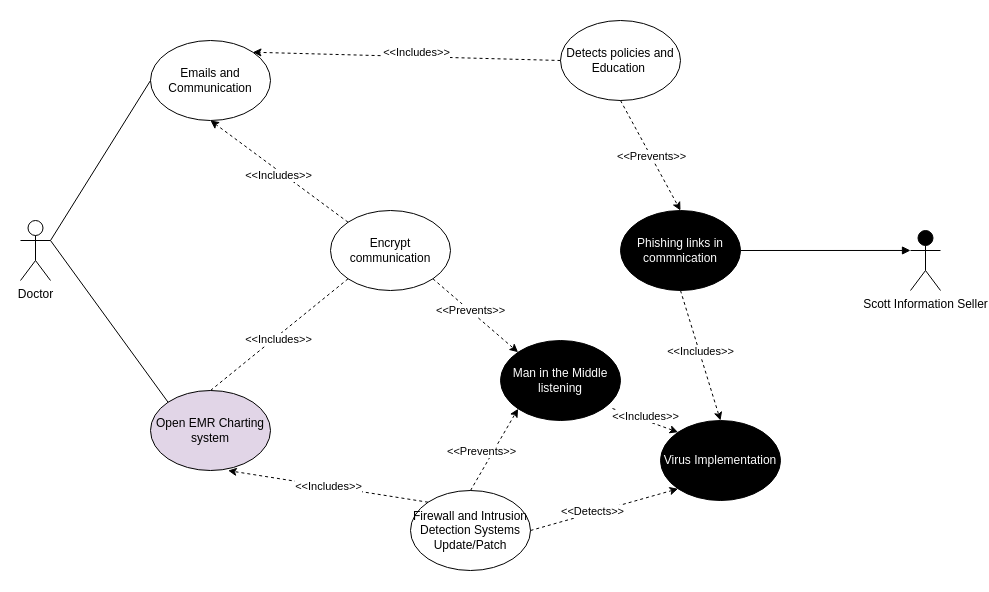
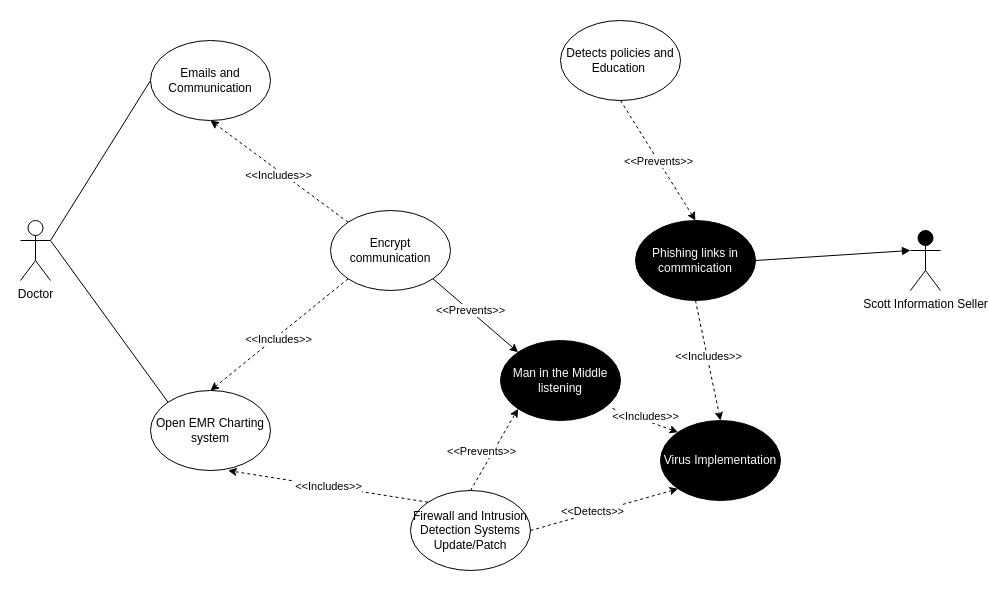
(348, 55) -> none
(681, 251) -> (696, 261)
(493, 330) -> (493, 330)
(214, 387) -> (217, 385)
(211, 431) -> (211, 431)
